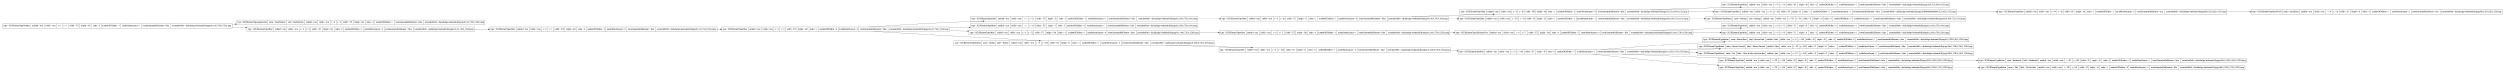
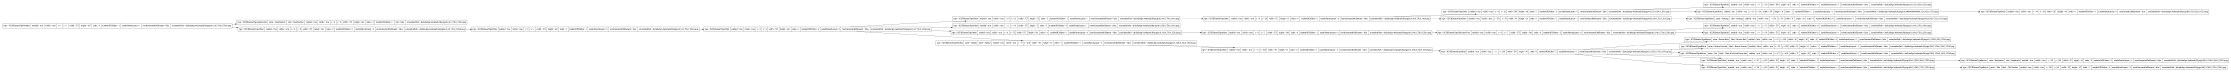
(2377, 12) -> none
(409, 22) -> (400, 22)
